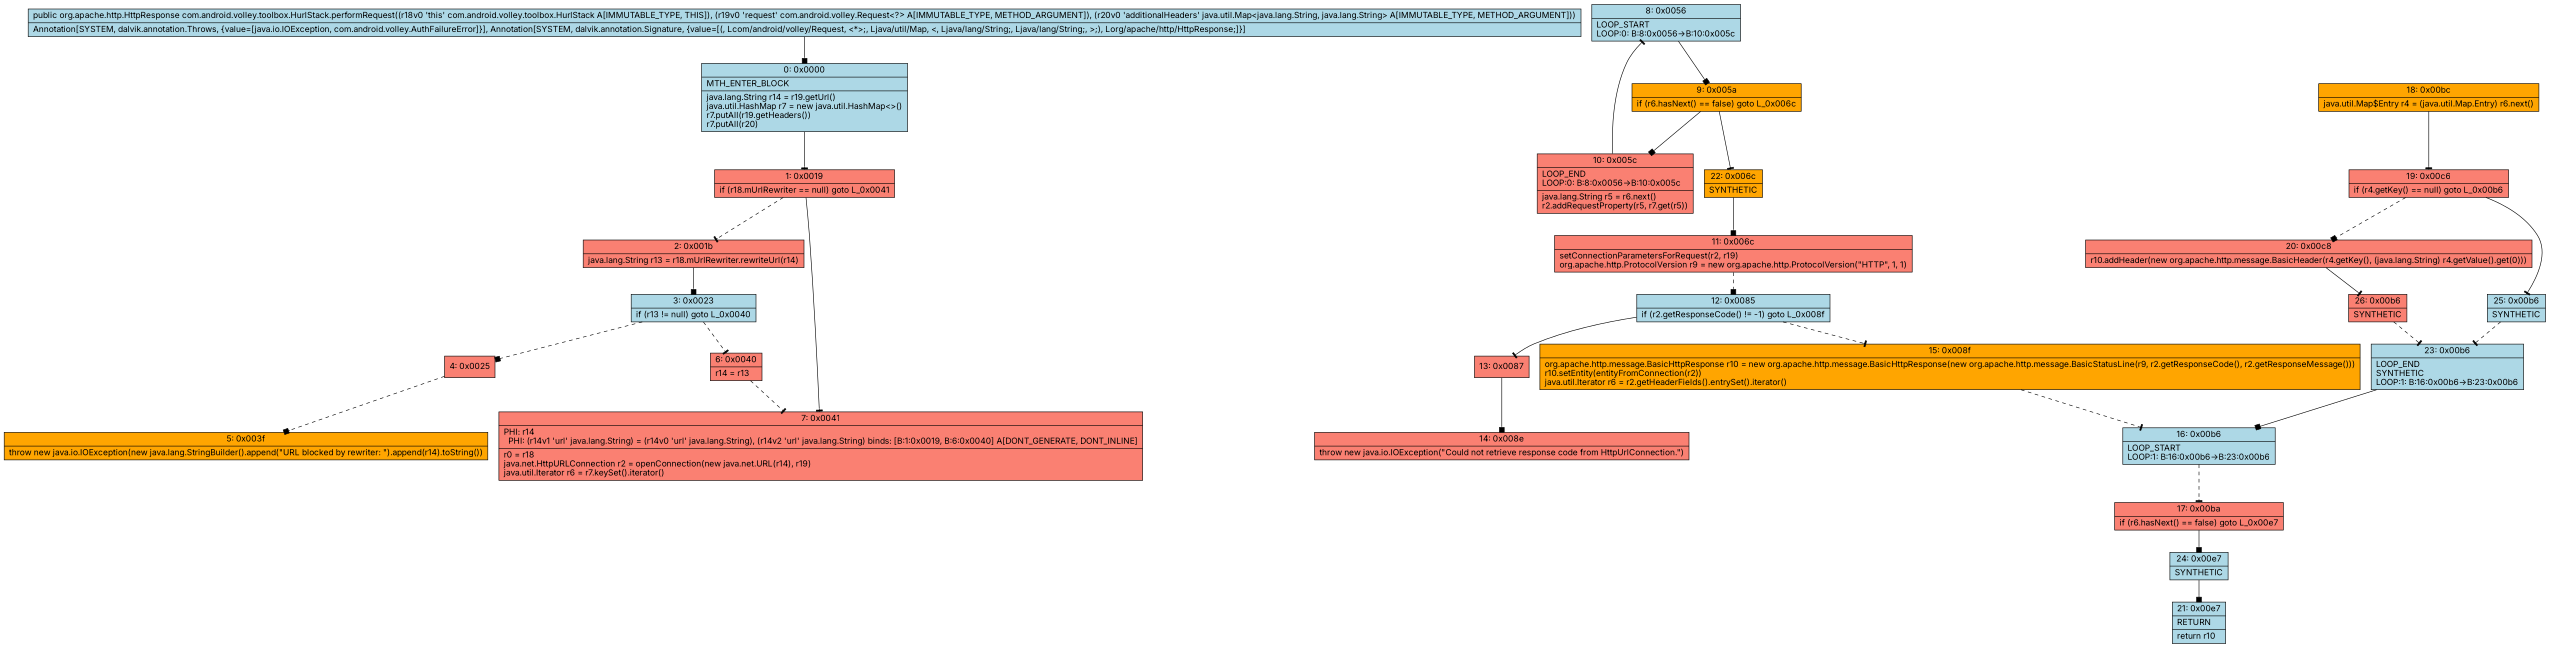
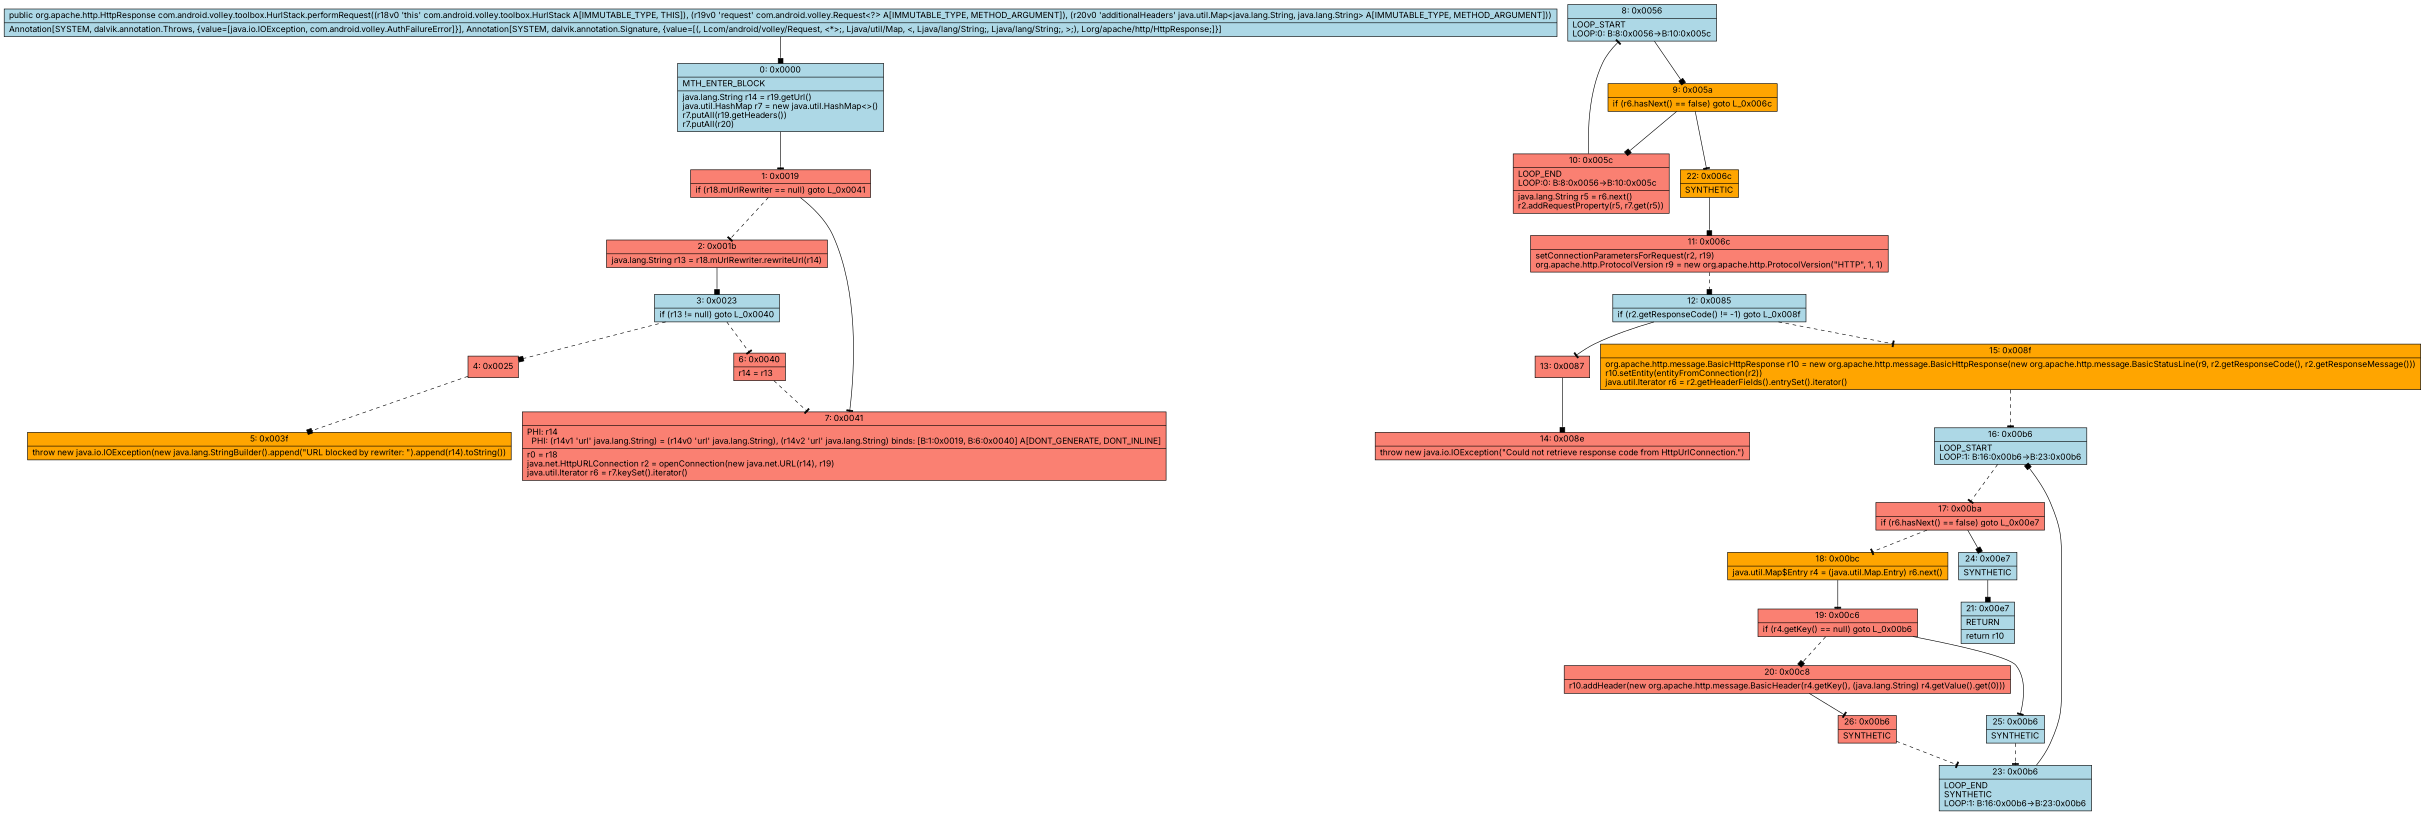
none -> (1900, 541)
